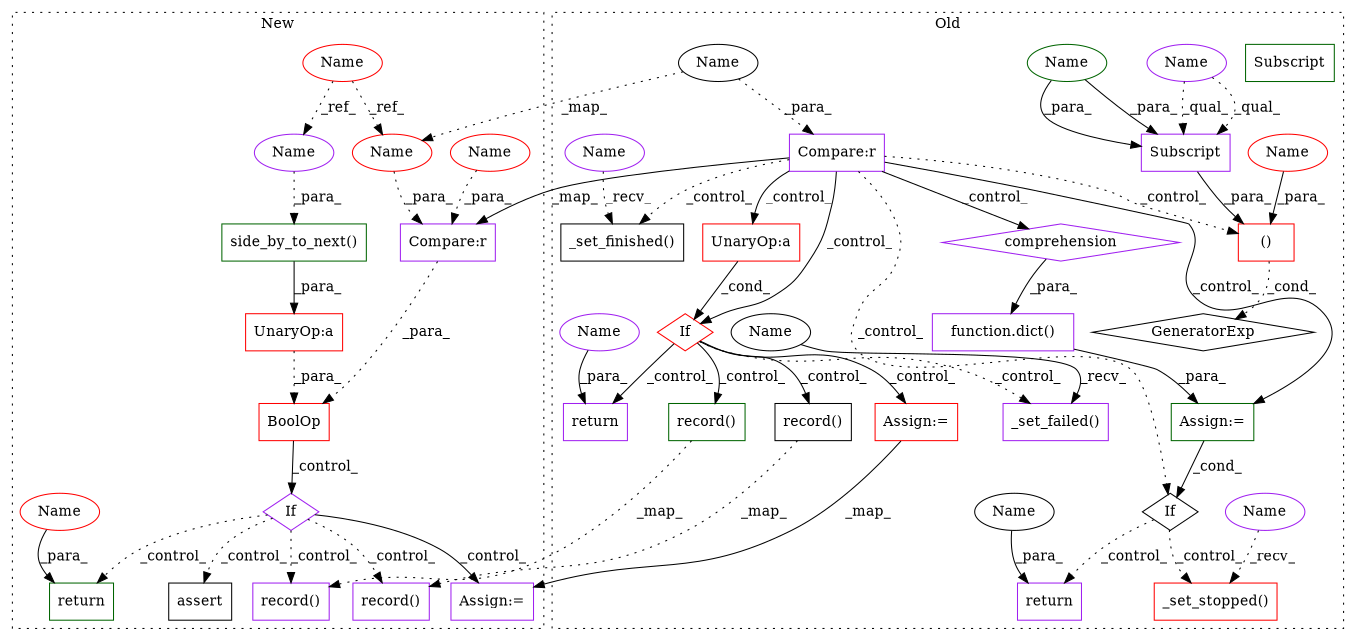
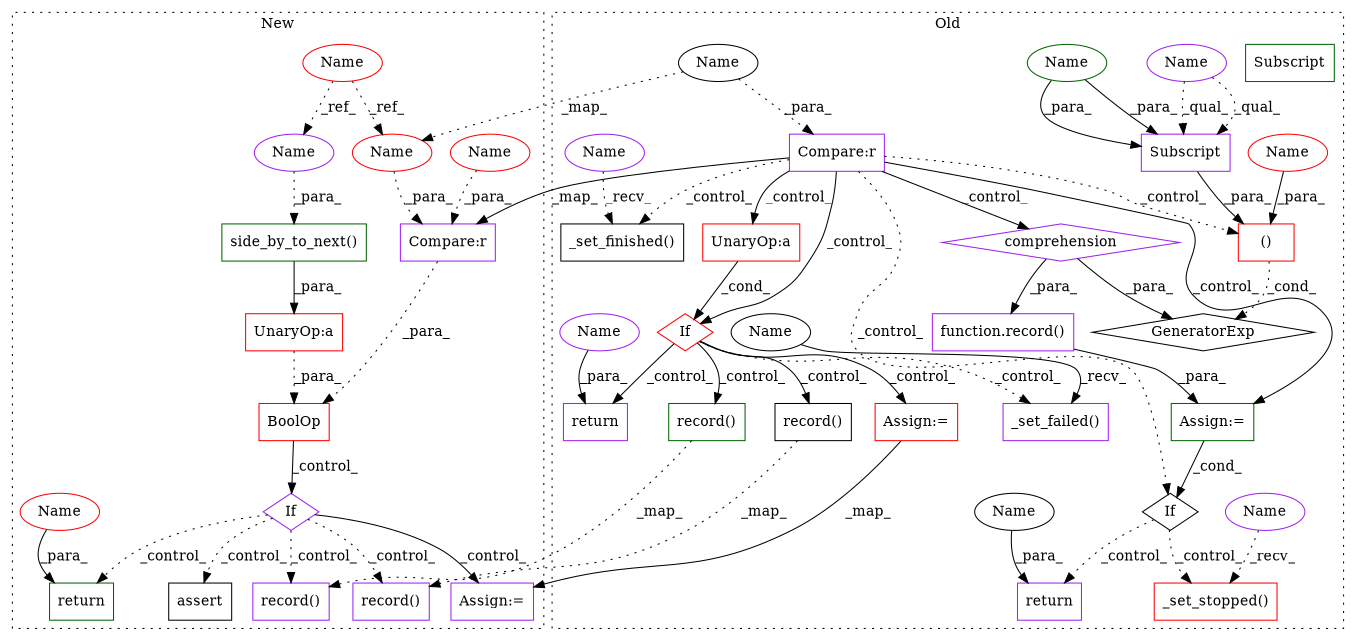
none -> (1118, 290)
(1003, 332) -> (1003, 332)
